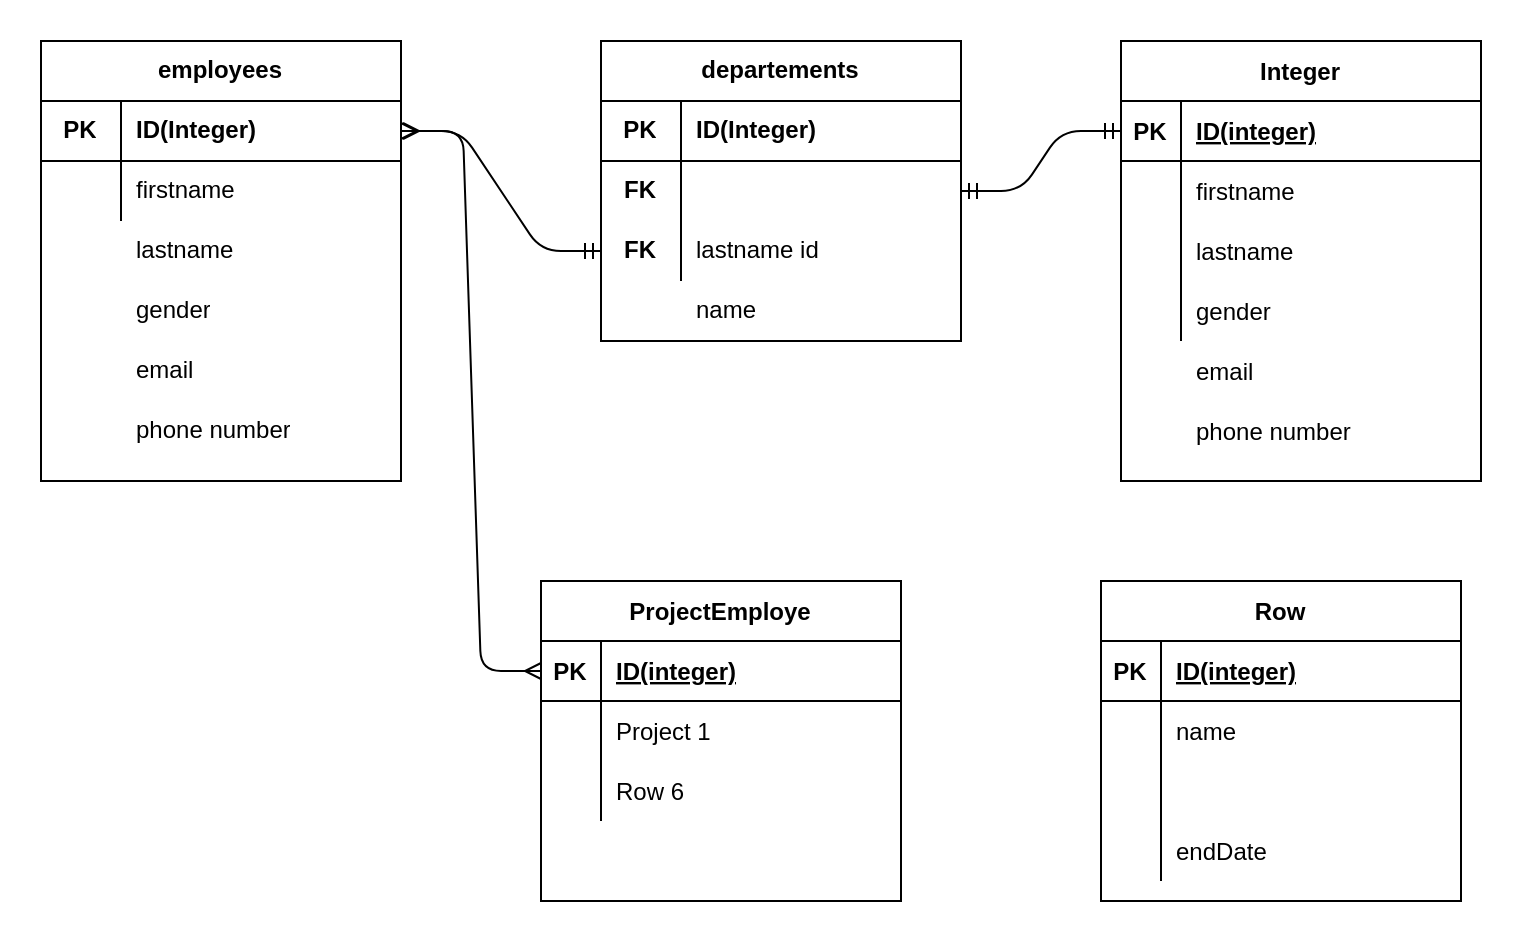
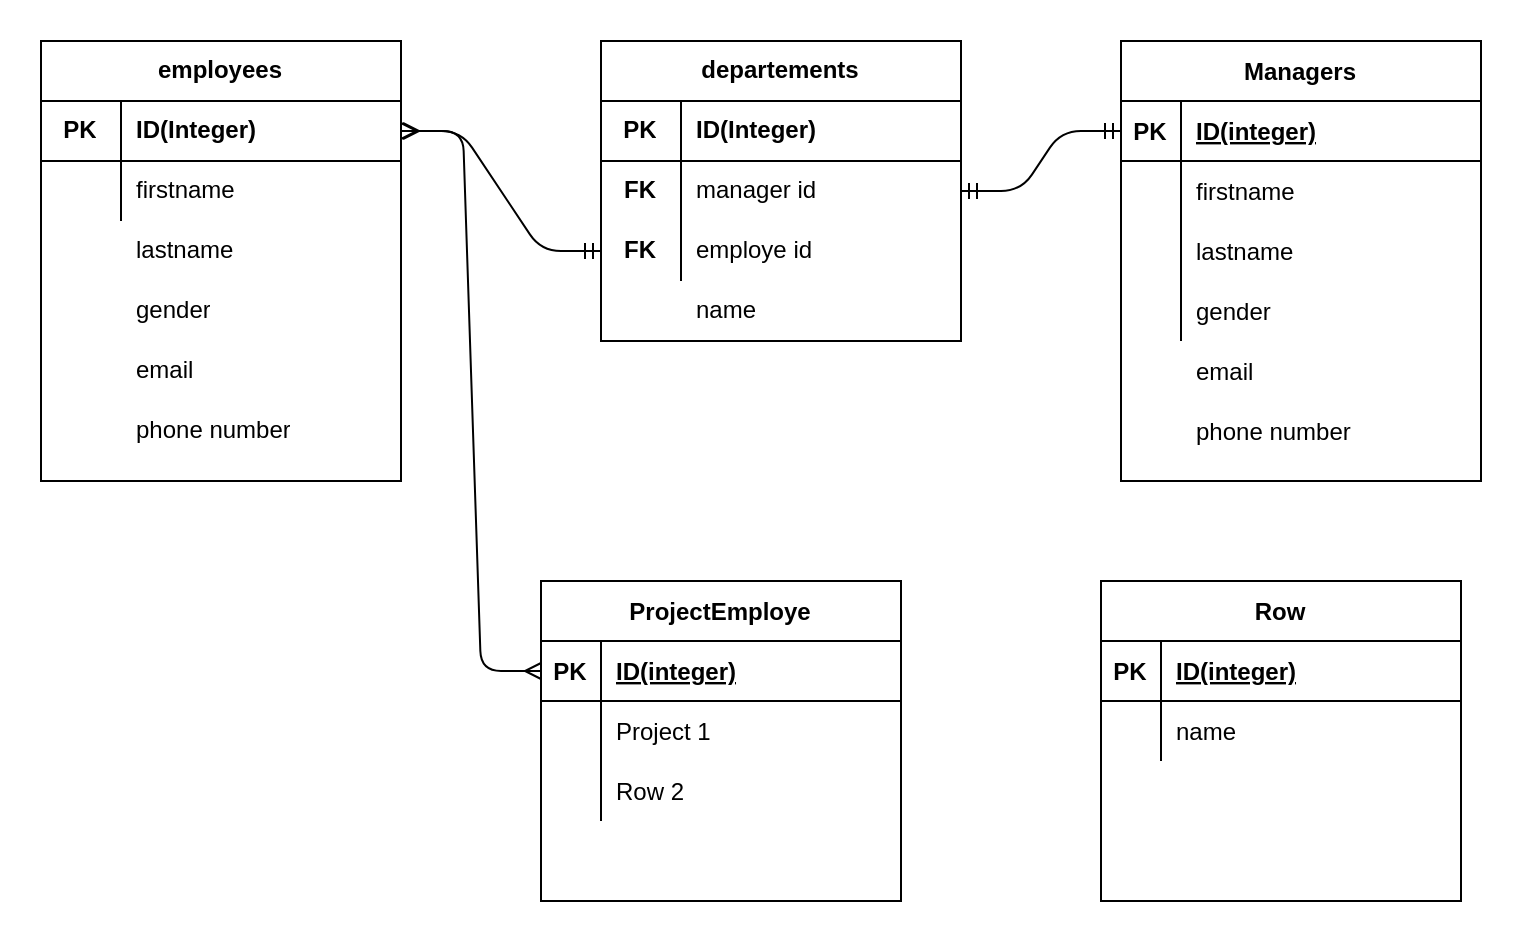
(1300, 72) -> (1300, 72)
none -> (821, 191)
(762, 251) -> (755, 251)
(646, 792) -> (646, 792)
(1311, 851) -> none
